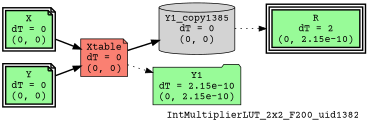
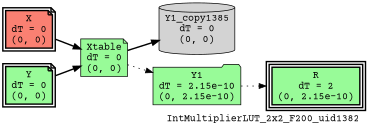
(29, 29) -> (29, 29)
(247, 29) -> (250, 86)
(104, 58) -> (104, 58)
